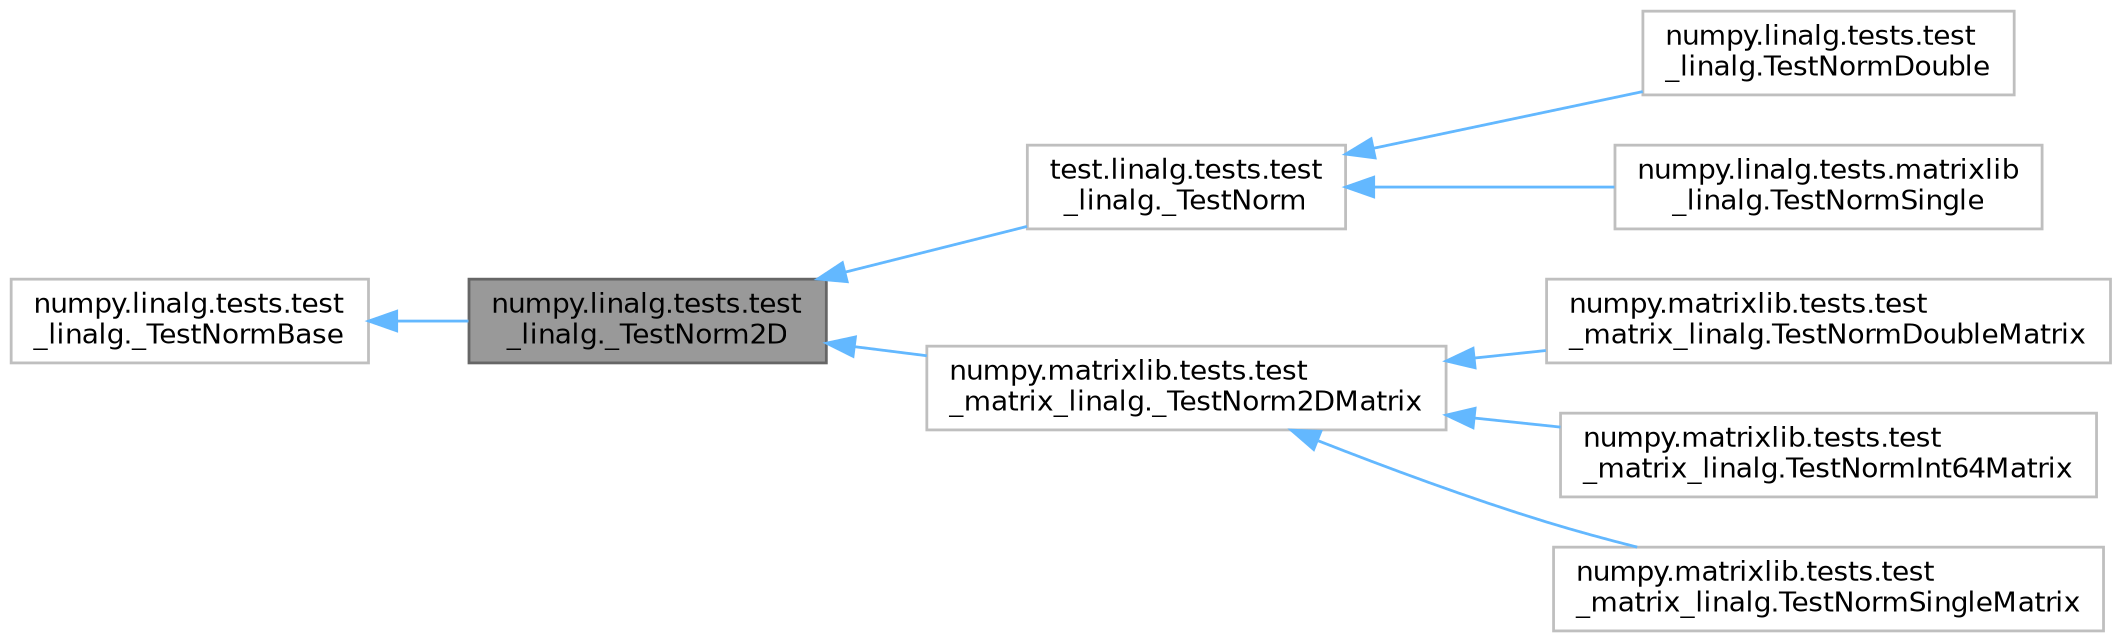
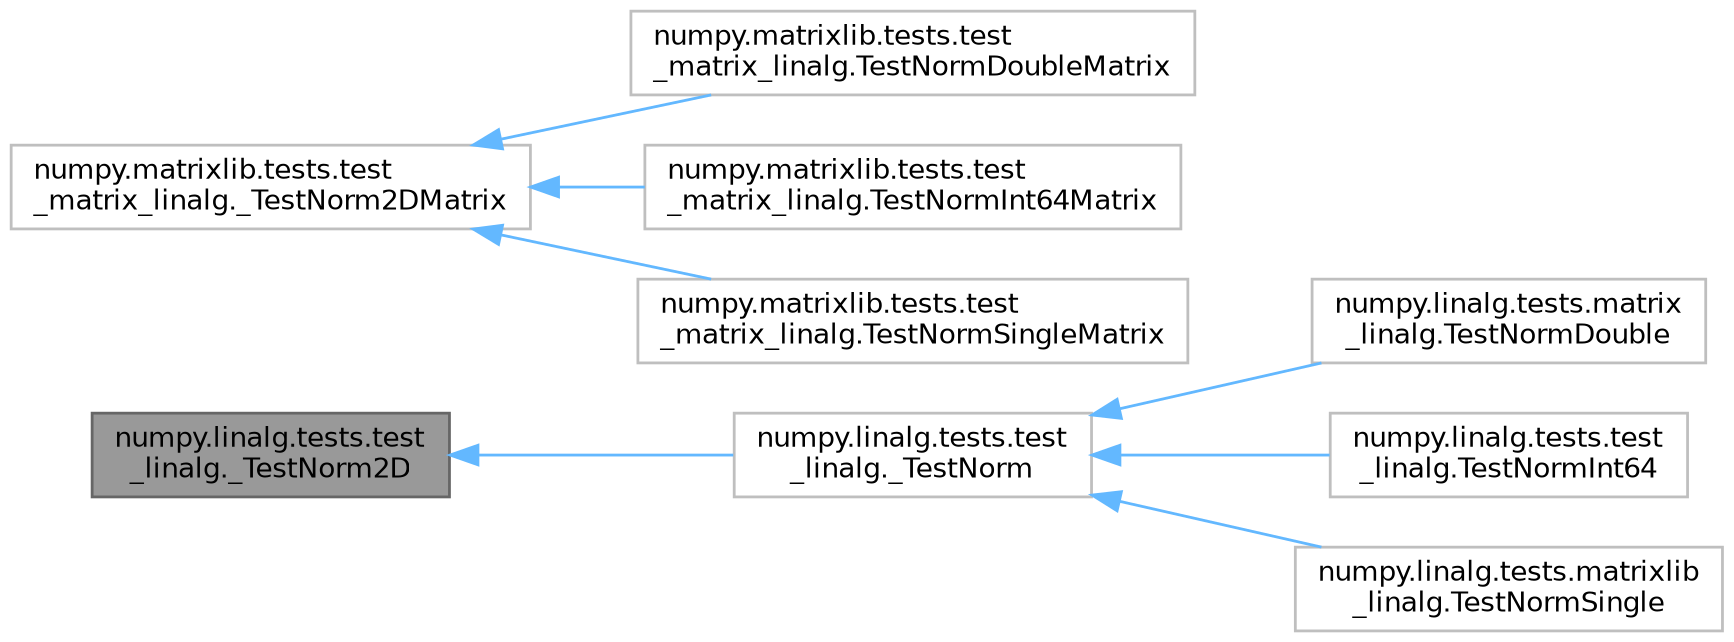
(1829, 53) -> (1509, 321)
(1186, 187) -> (913, 455)
(190, 321) -> none
(891, 351) -> none
none -> (1509, 455)
